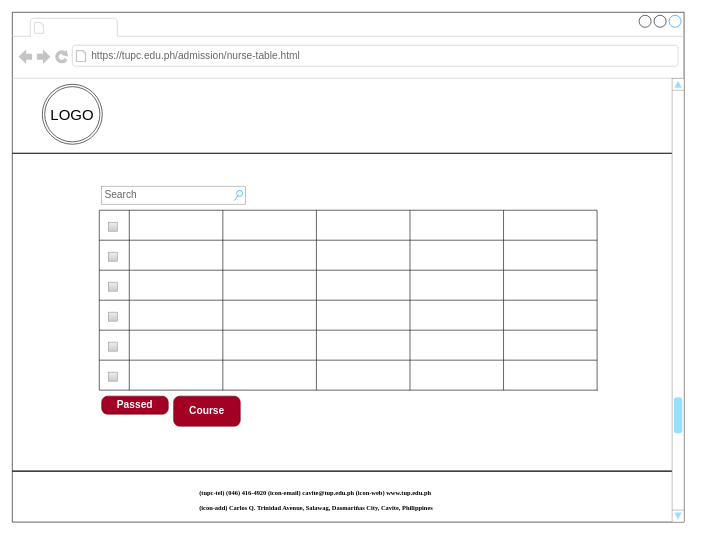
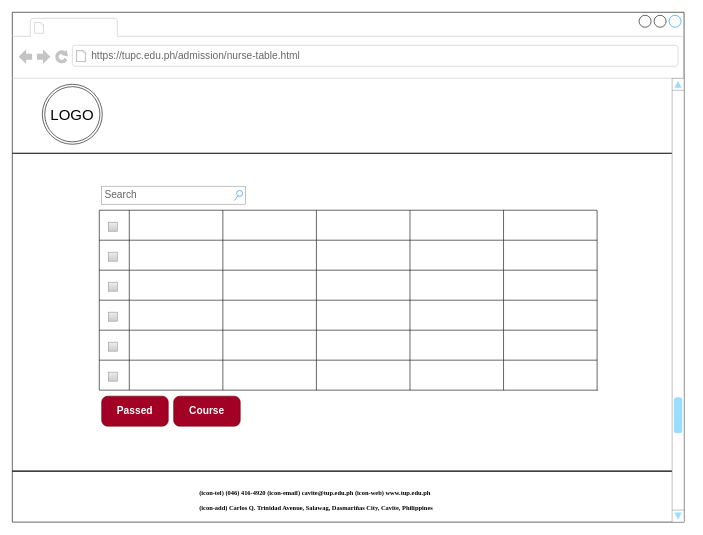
(135, 405) -> (135, 411)
(343, 513) -> (343, 513)
